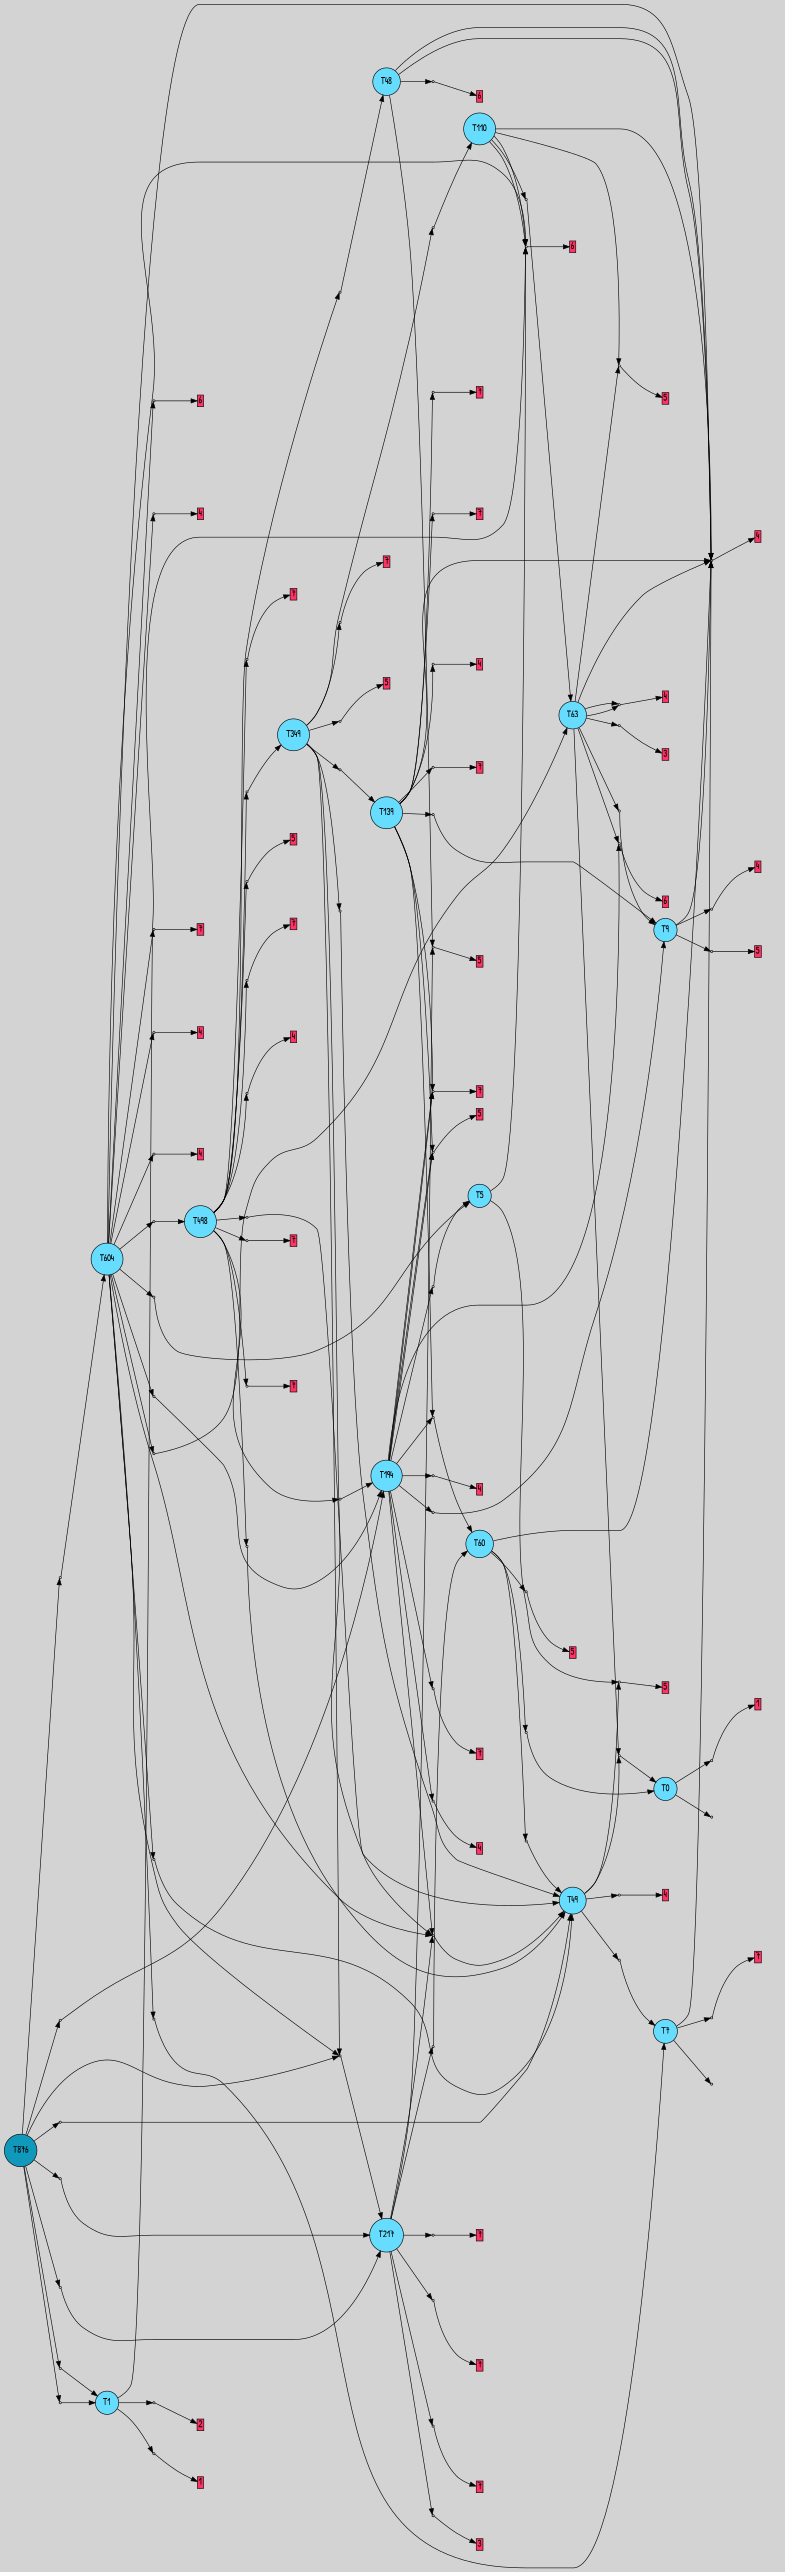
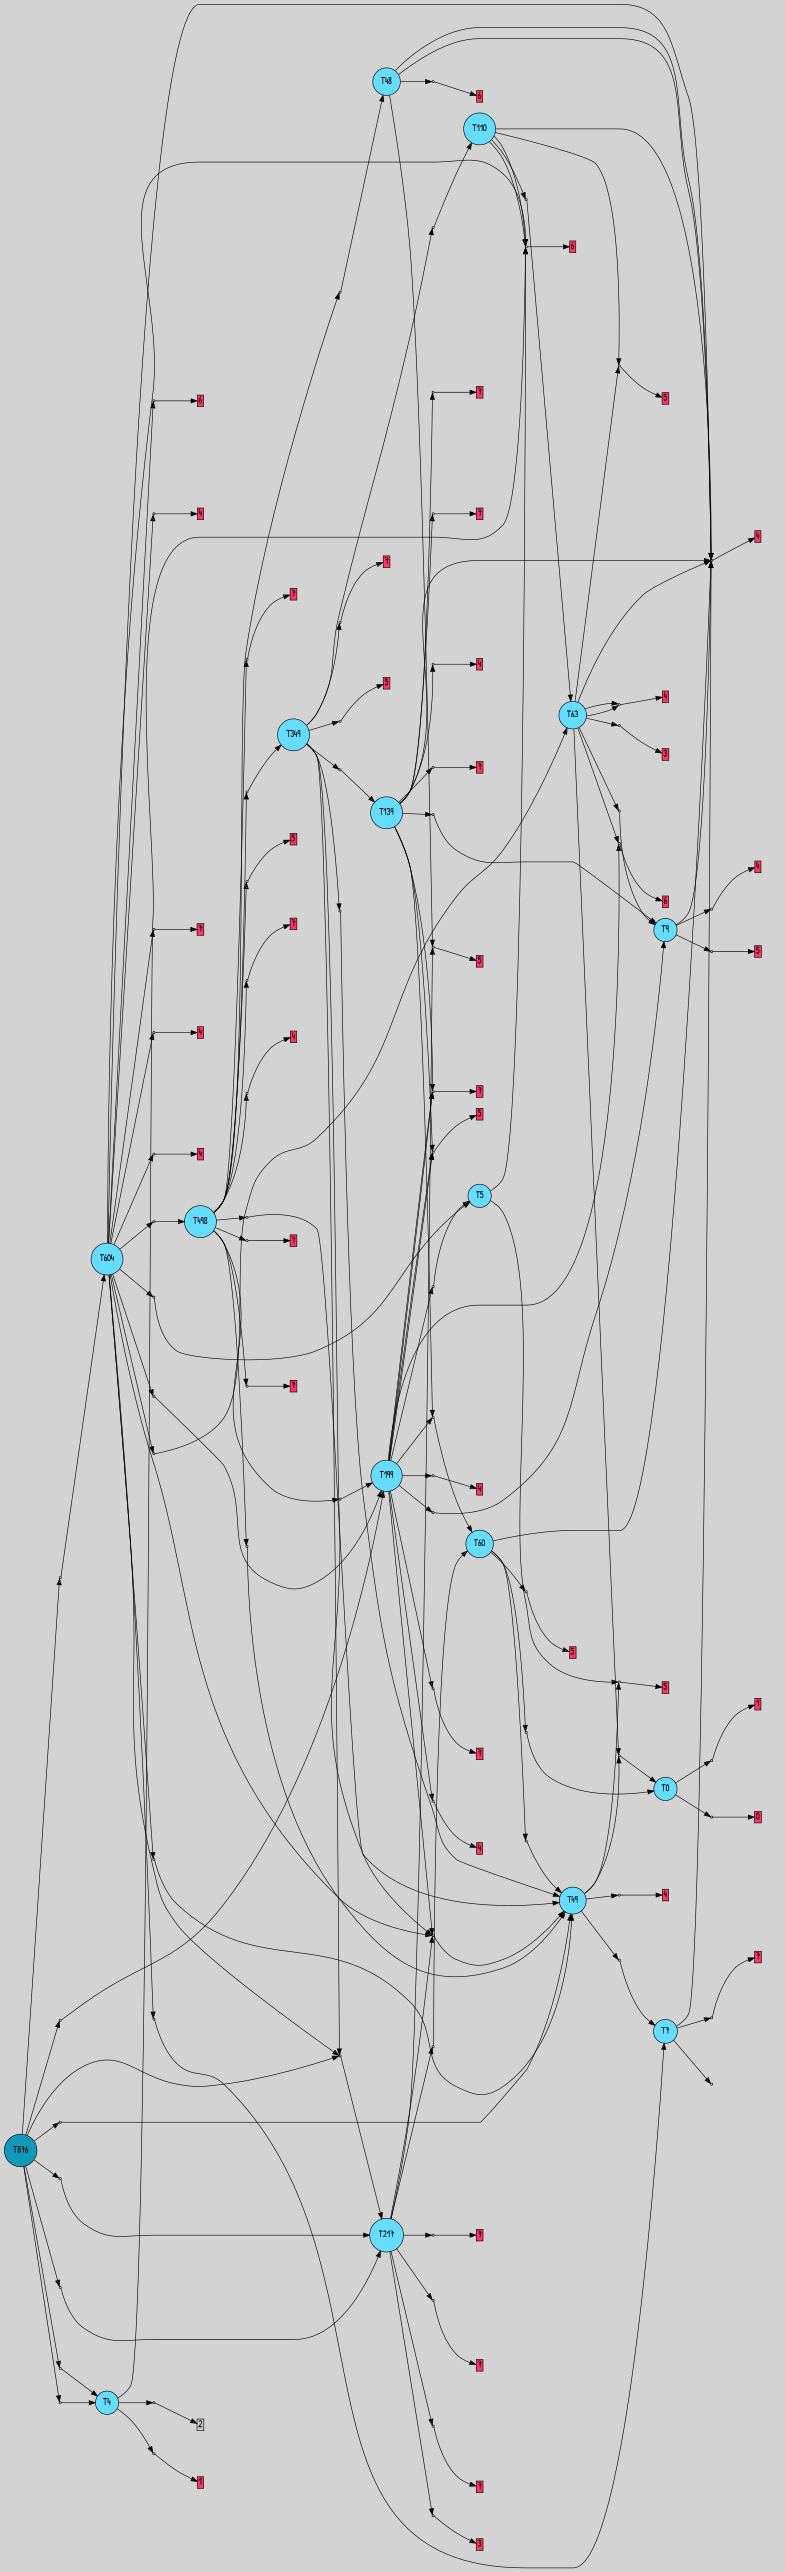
(387, 1476) -> (387, 1476)
none -> (758, 1817)
(107, 2403) -> (107, 2403)
(200, 2425) -> (200, 2425)
